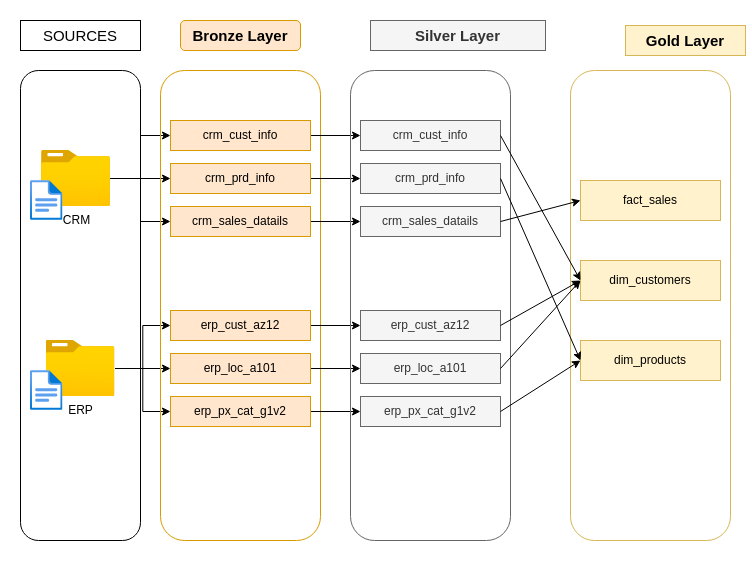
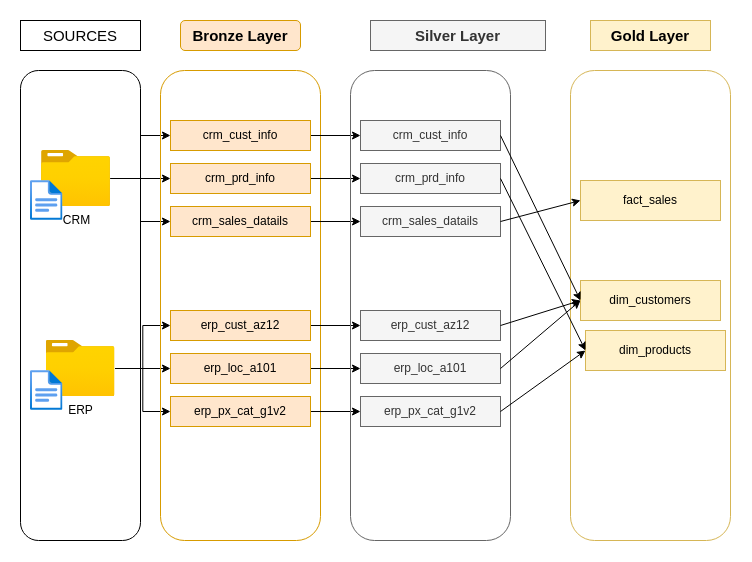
(686, 41) -> (651, 36)
(651, 281) -> (651, 301)
(651, 361) -> (656, 351)
